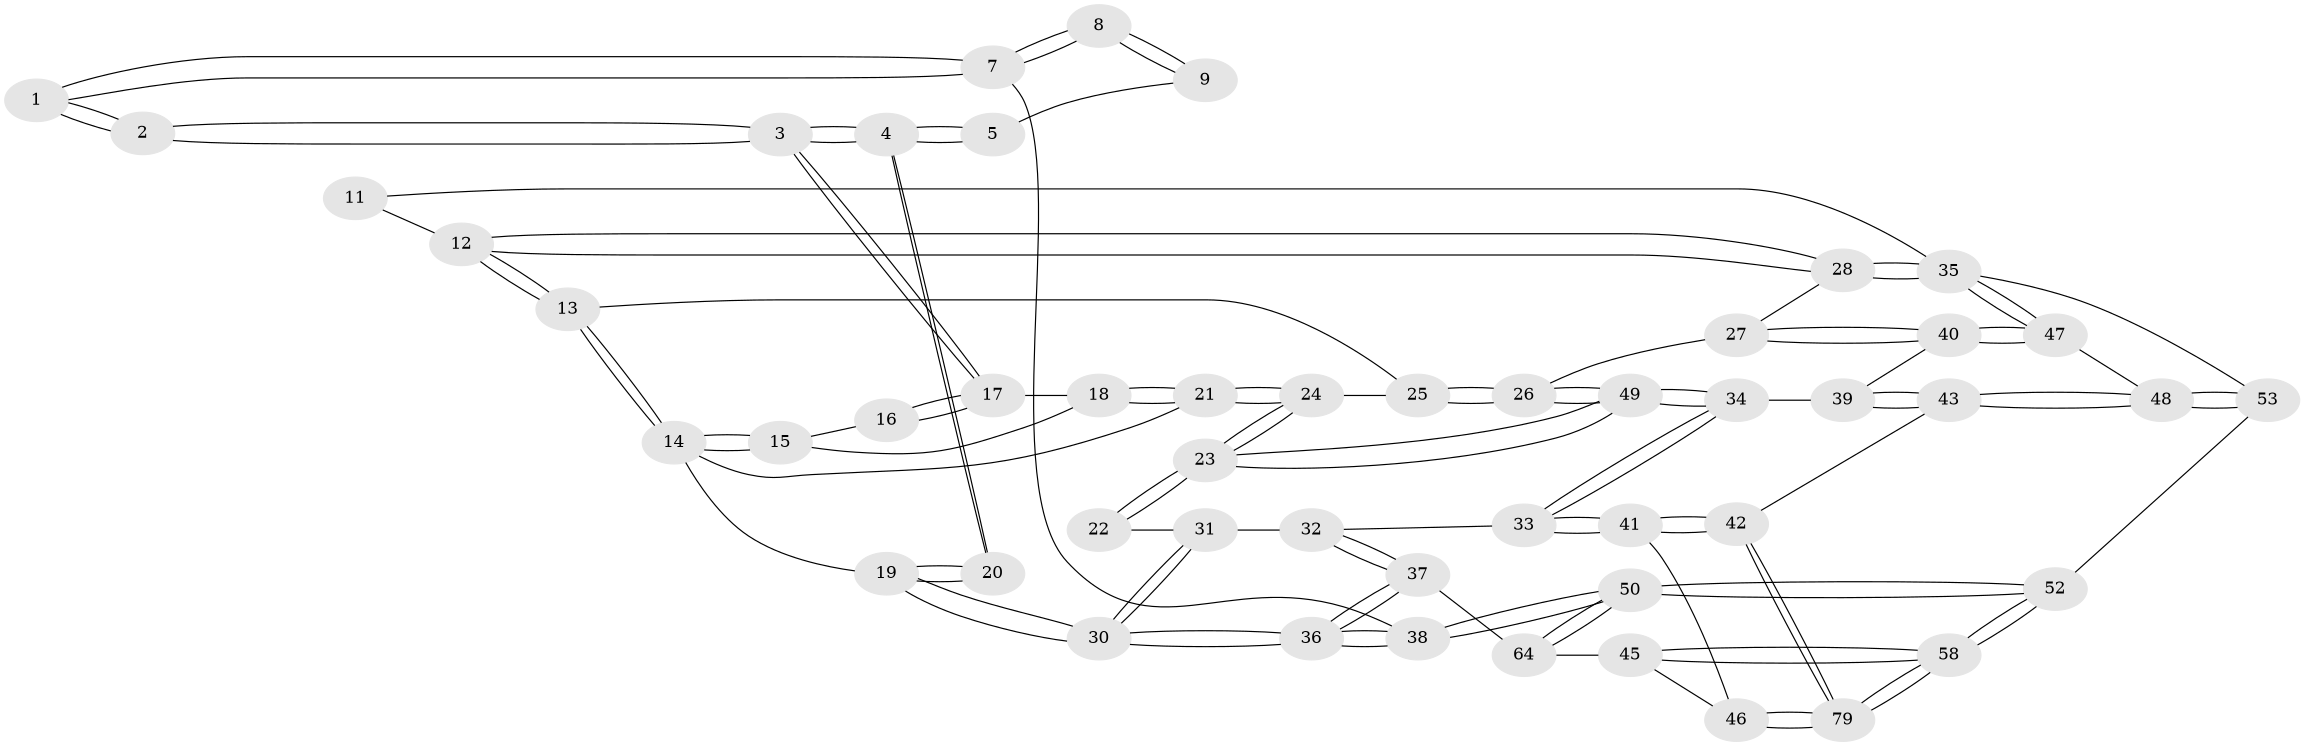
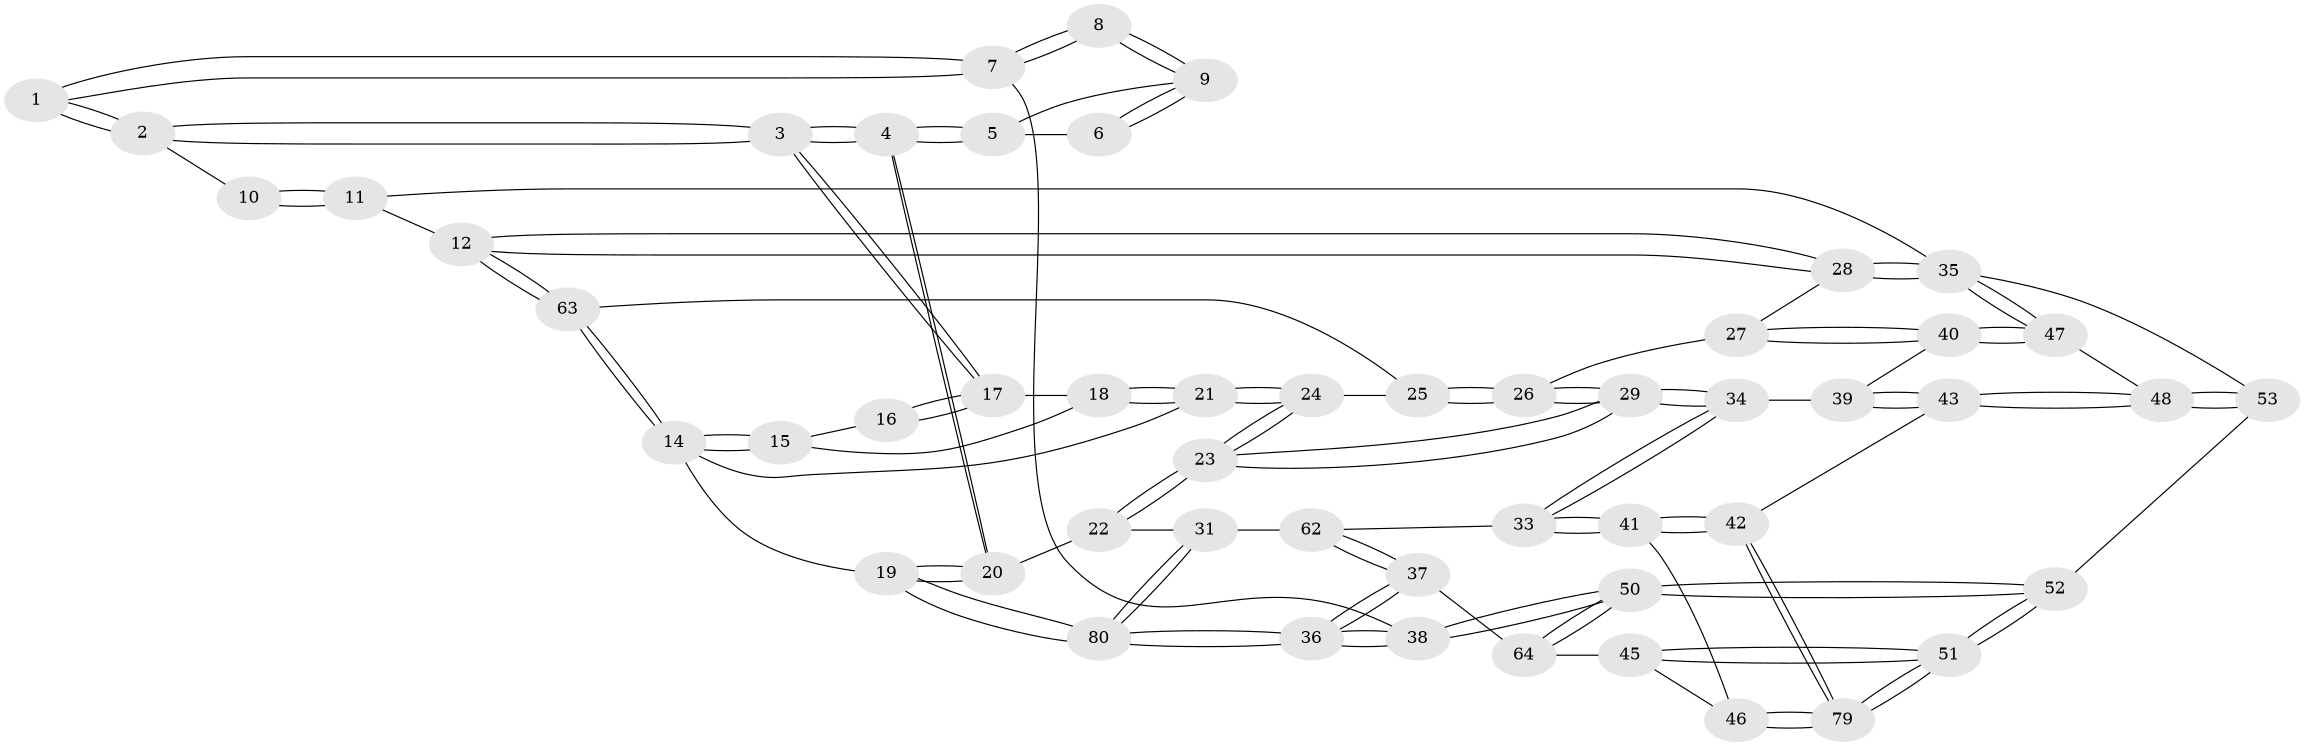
none -> (1099, 135)
none -> (249, 198)
(568, 309) -> (568, 309)
(1630, 395) -> (1630, 395)
(1312, 530) -> (1312, 530)
none -> (1046, 552)
(1099, 639) -> (1099, 639)
(1949, 655) -> (1949, 655)
